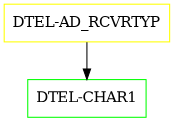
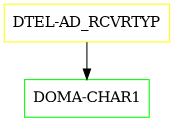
(87, 98) -> (87, 98)
